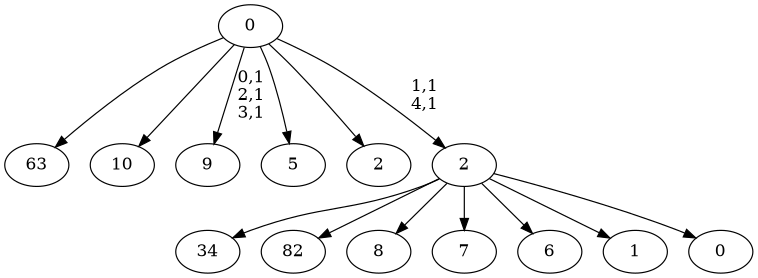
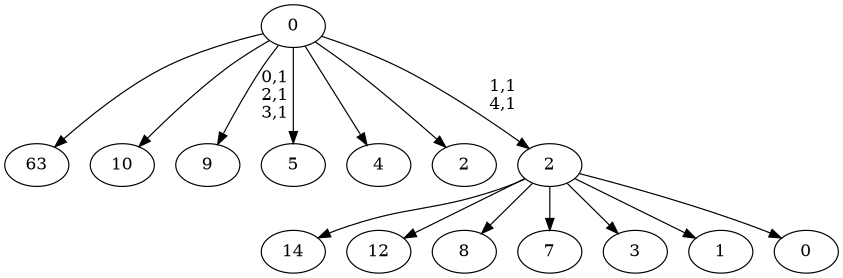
none -> (379, 165)
(208, 252) -> (293, 252)
(293, 252) -> (379, 252)
(550, 252) -> (635, 252)
